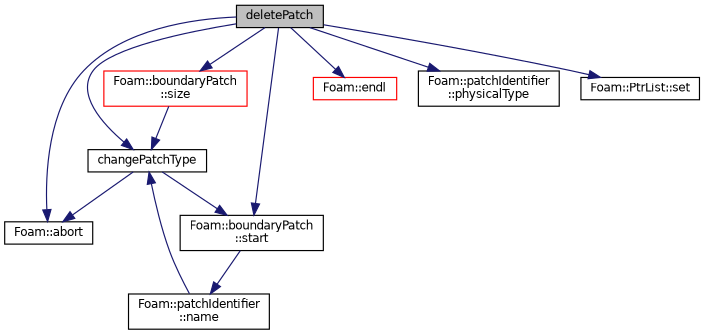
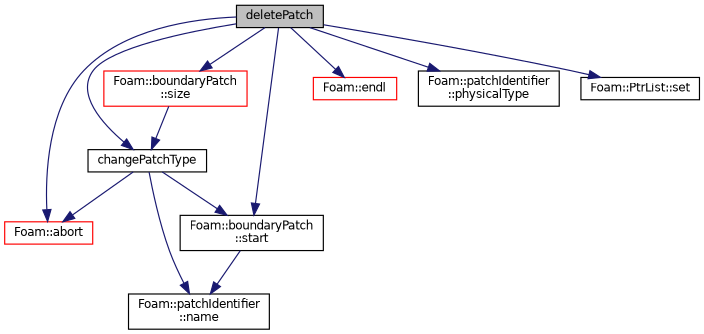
(49, 233) -> (49, 233)
(166, 240) -> (162, 229)
